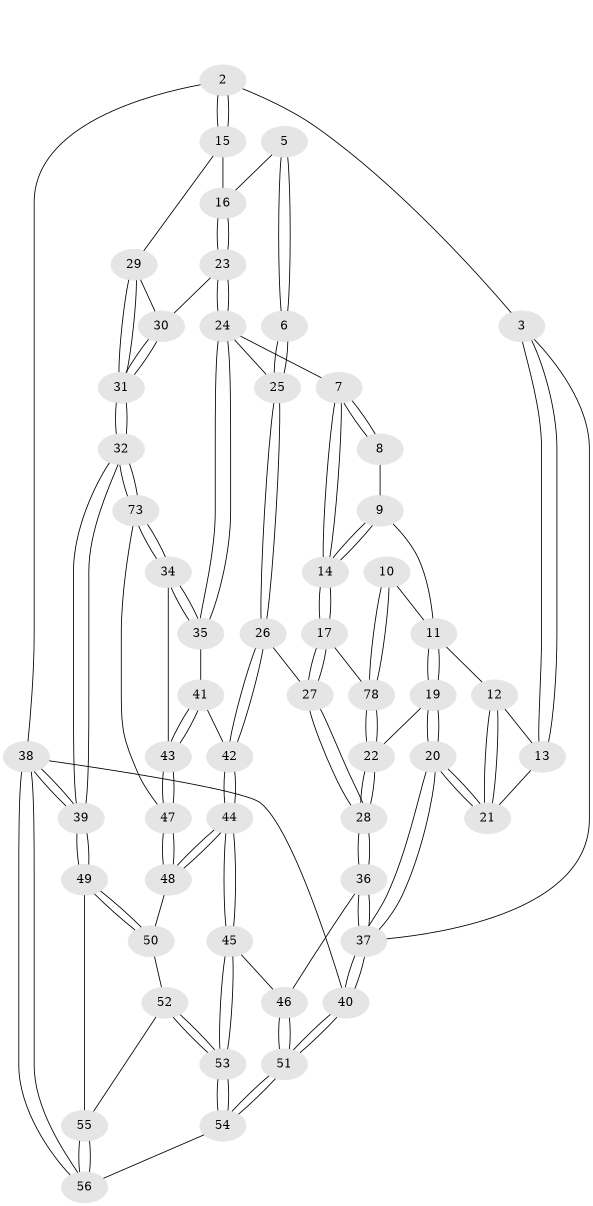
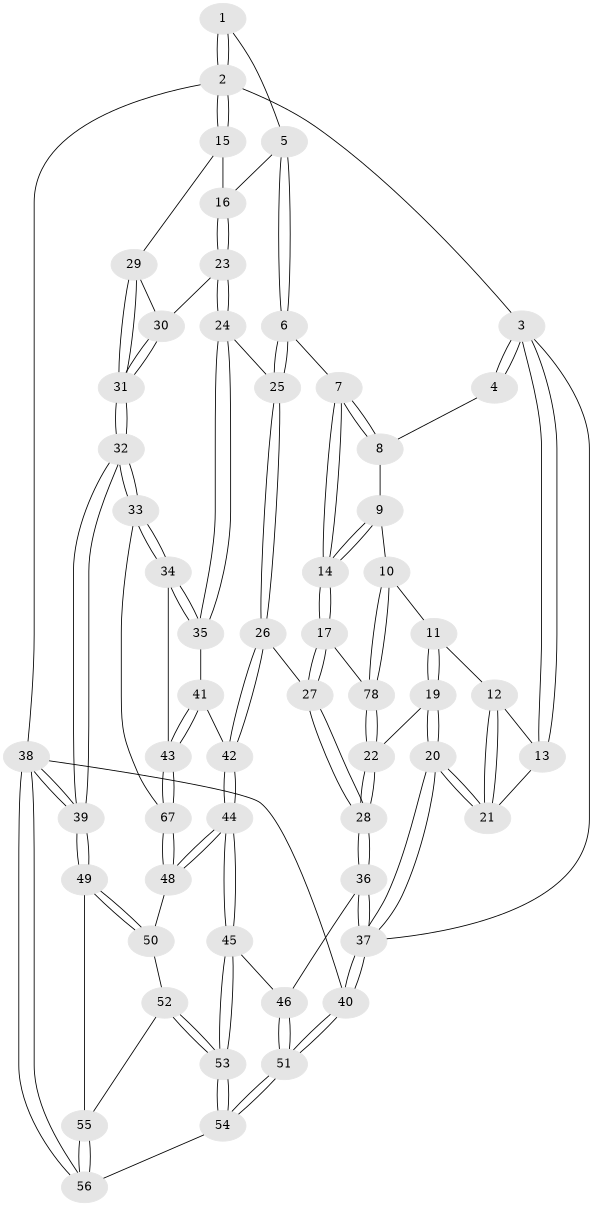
none -> (223, 19)
(281, 357) -> (312, 357)
none -> (495, 388)
(136, 511) -> (136, 511)
(422, 567) -> (384, 542)
(168, 818) -> (168, 818)
